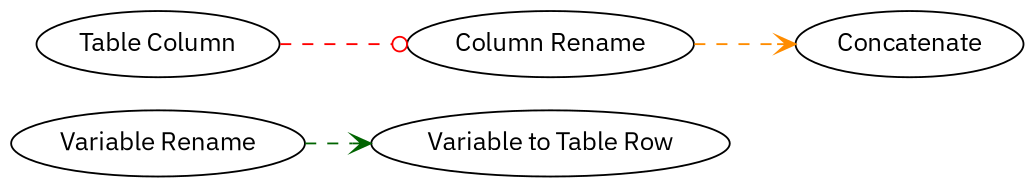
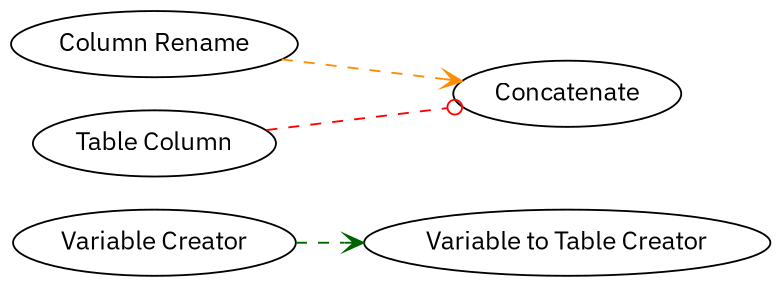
(336, 44) -> (357, 119)
(158, 143) -> (154, 243)
(551, 143) -> (567, 243)
